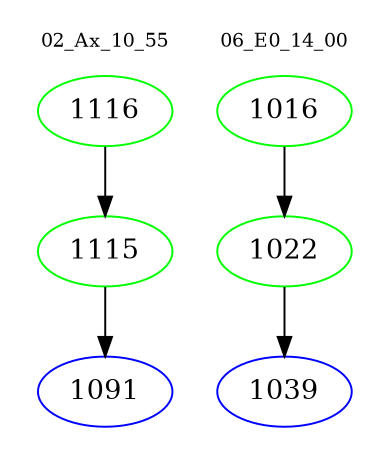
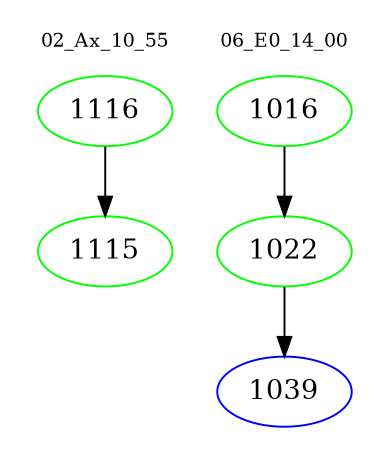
(105, 392) -> none
